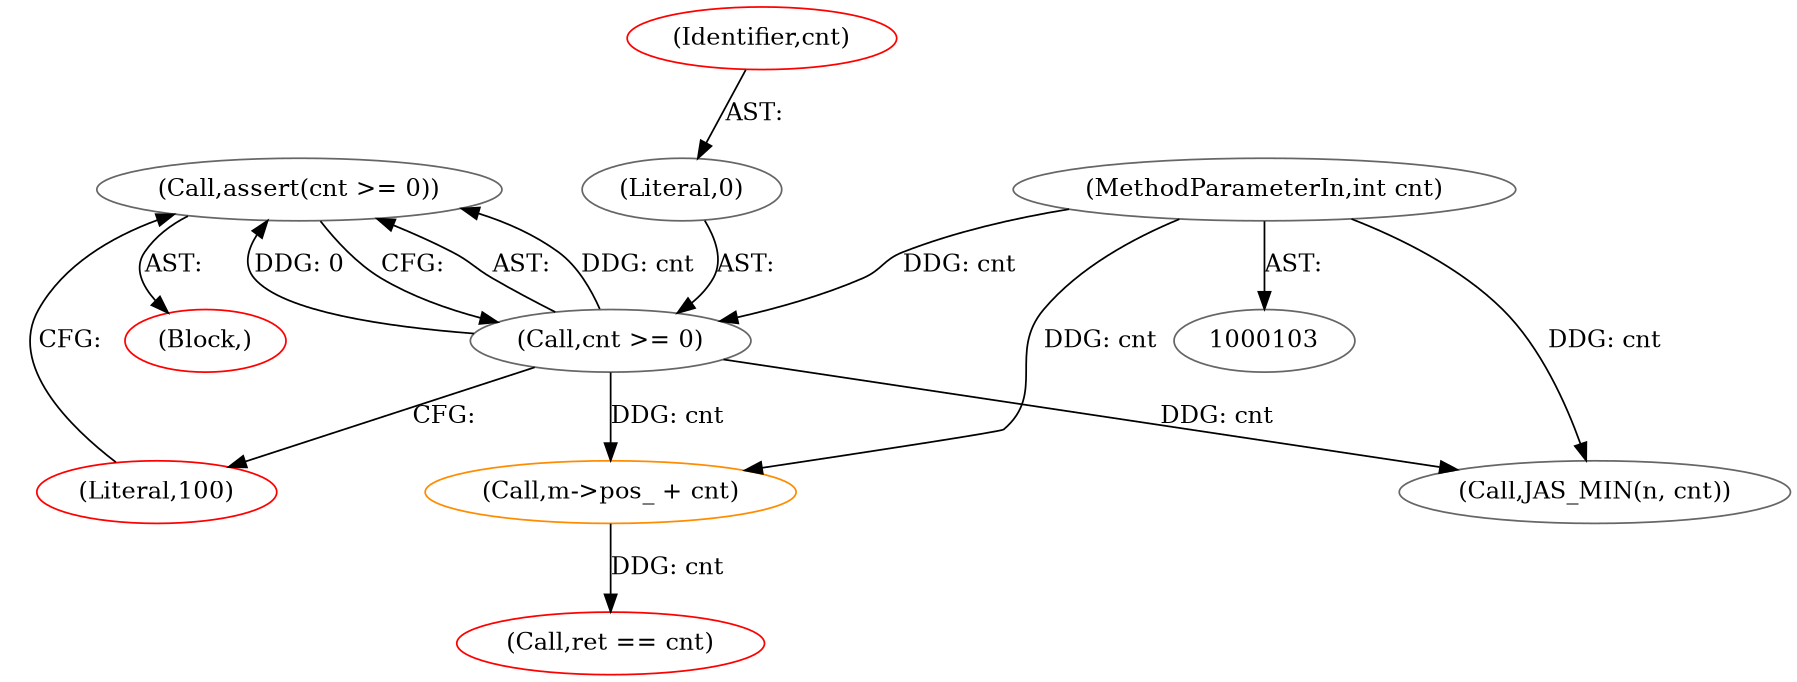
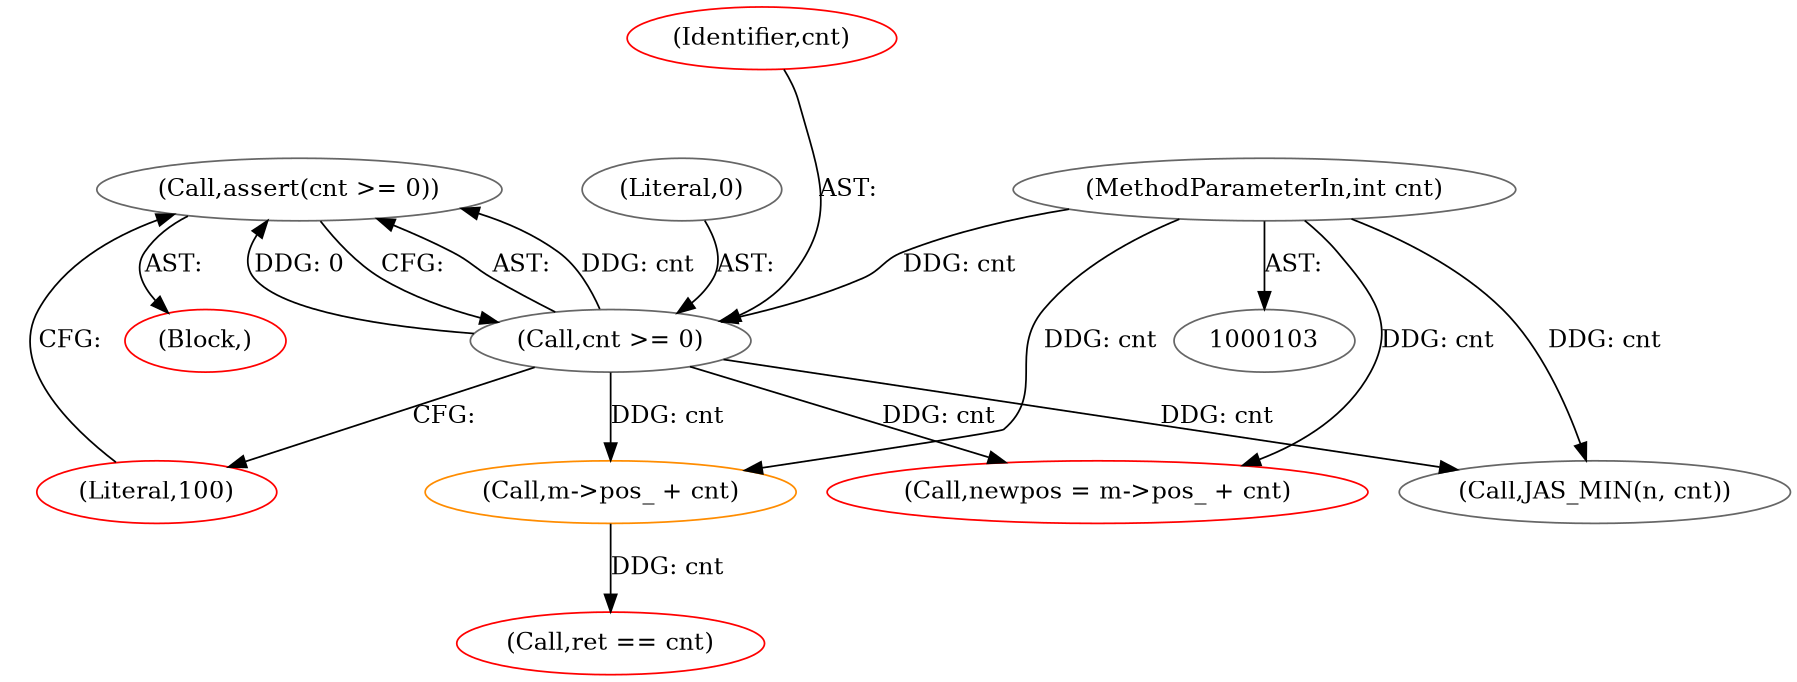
(726, 106) -> (820, 206)
none -> (1098, 492)
